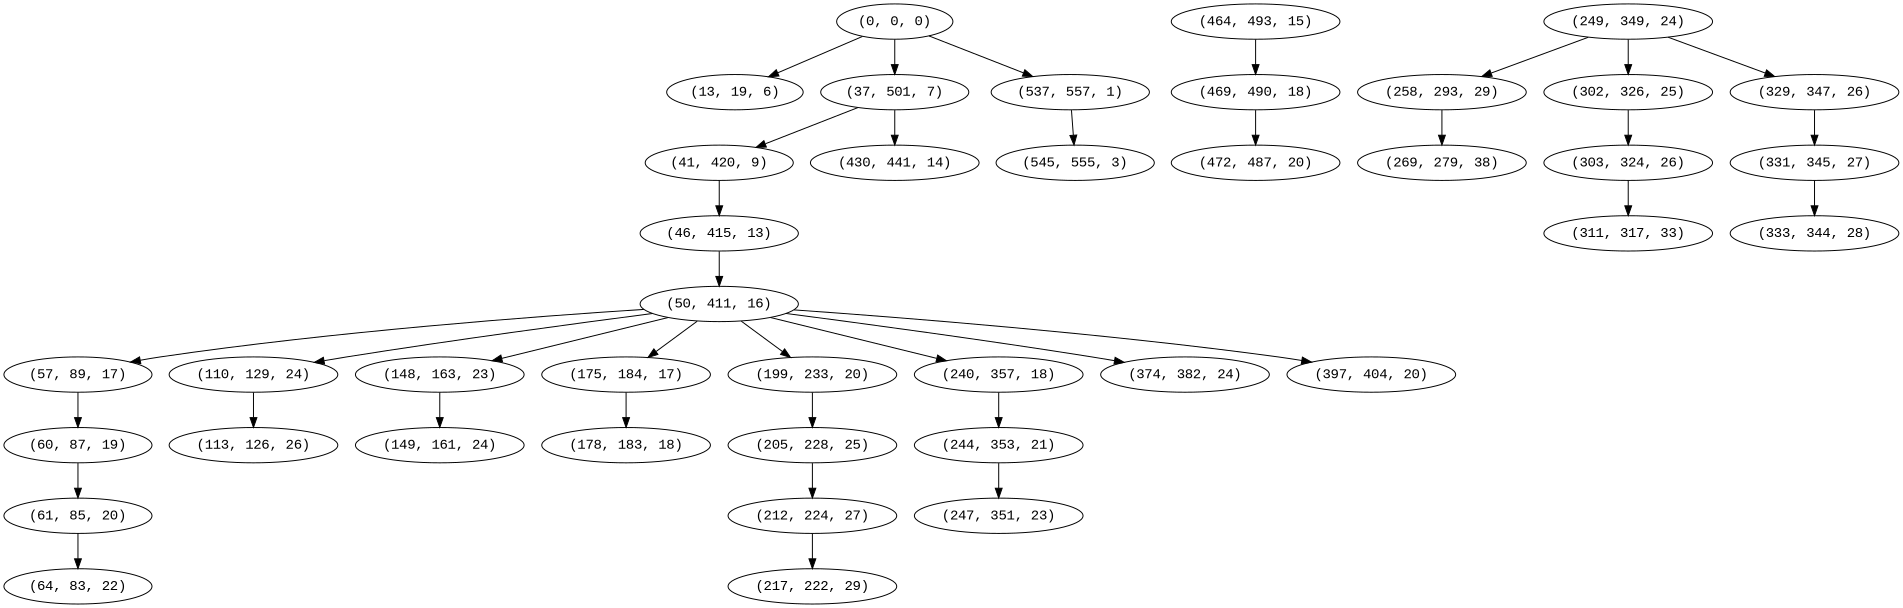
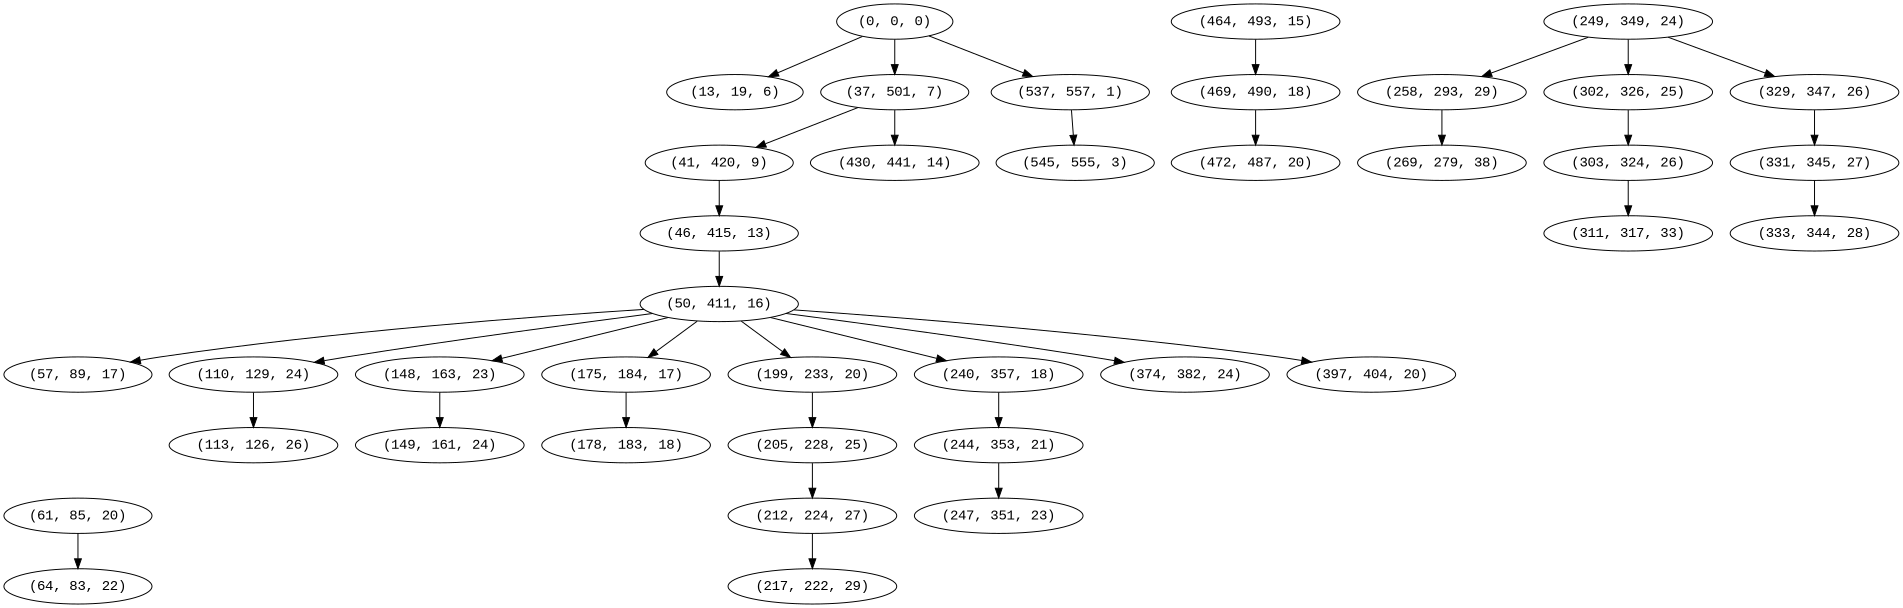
(78, 445) -> none
